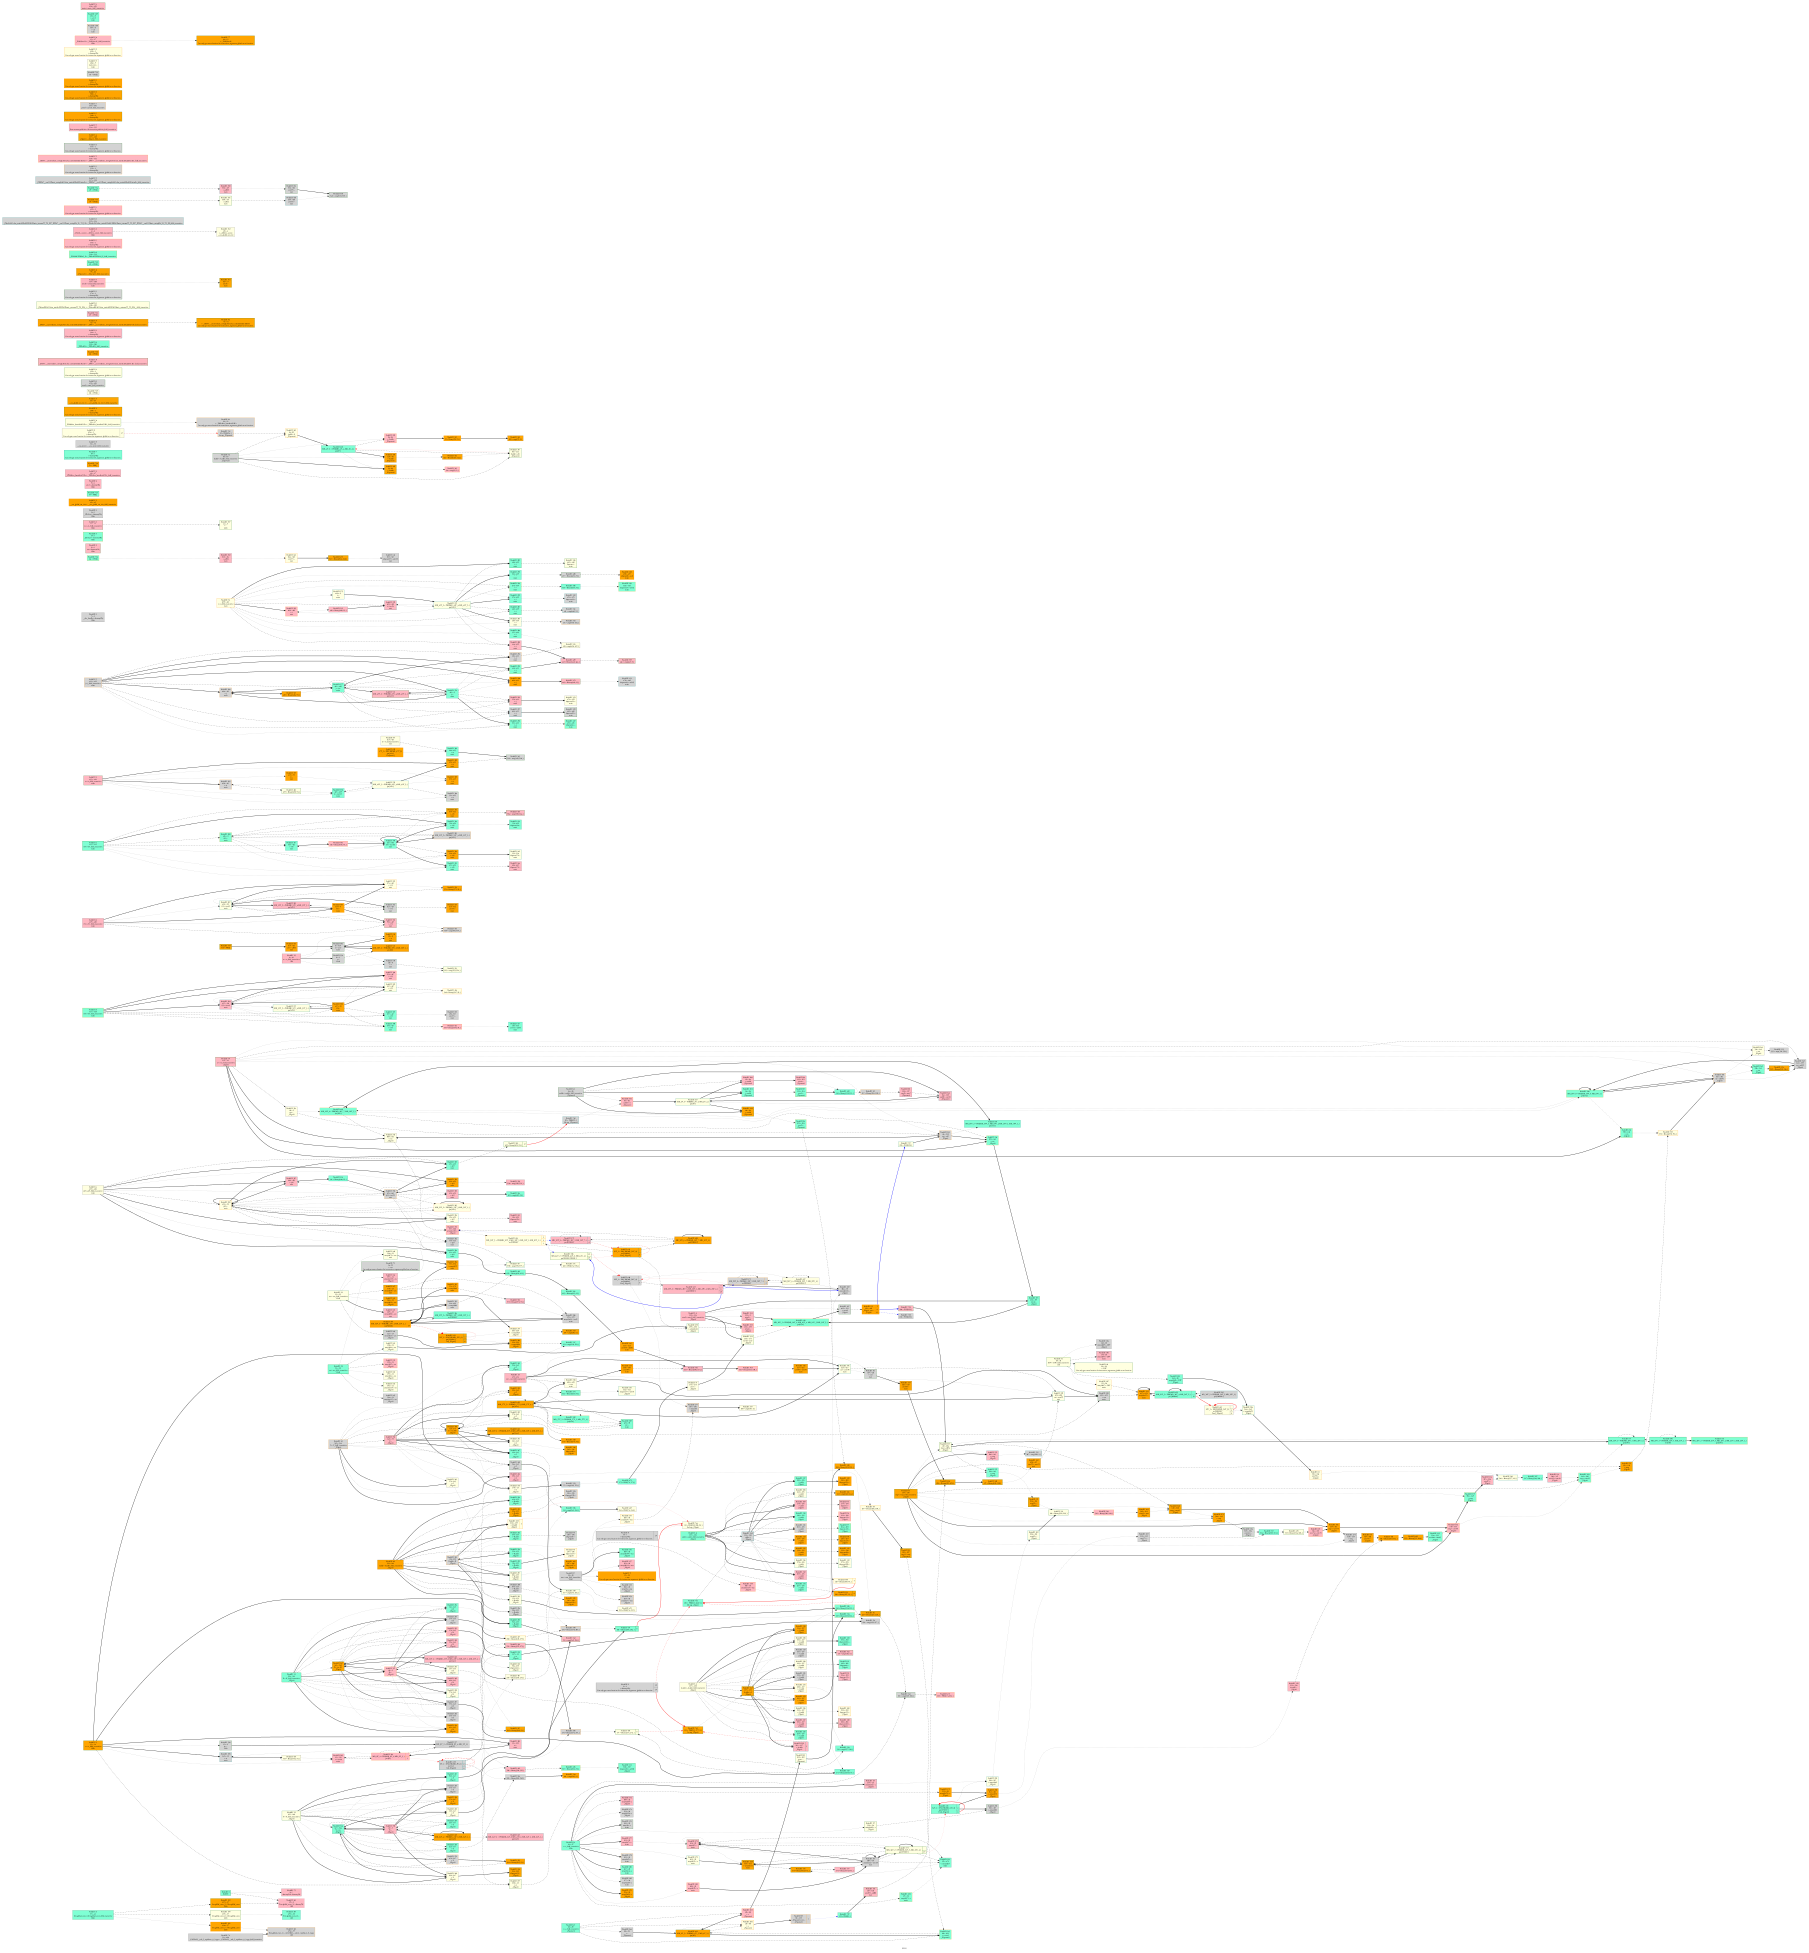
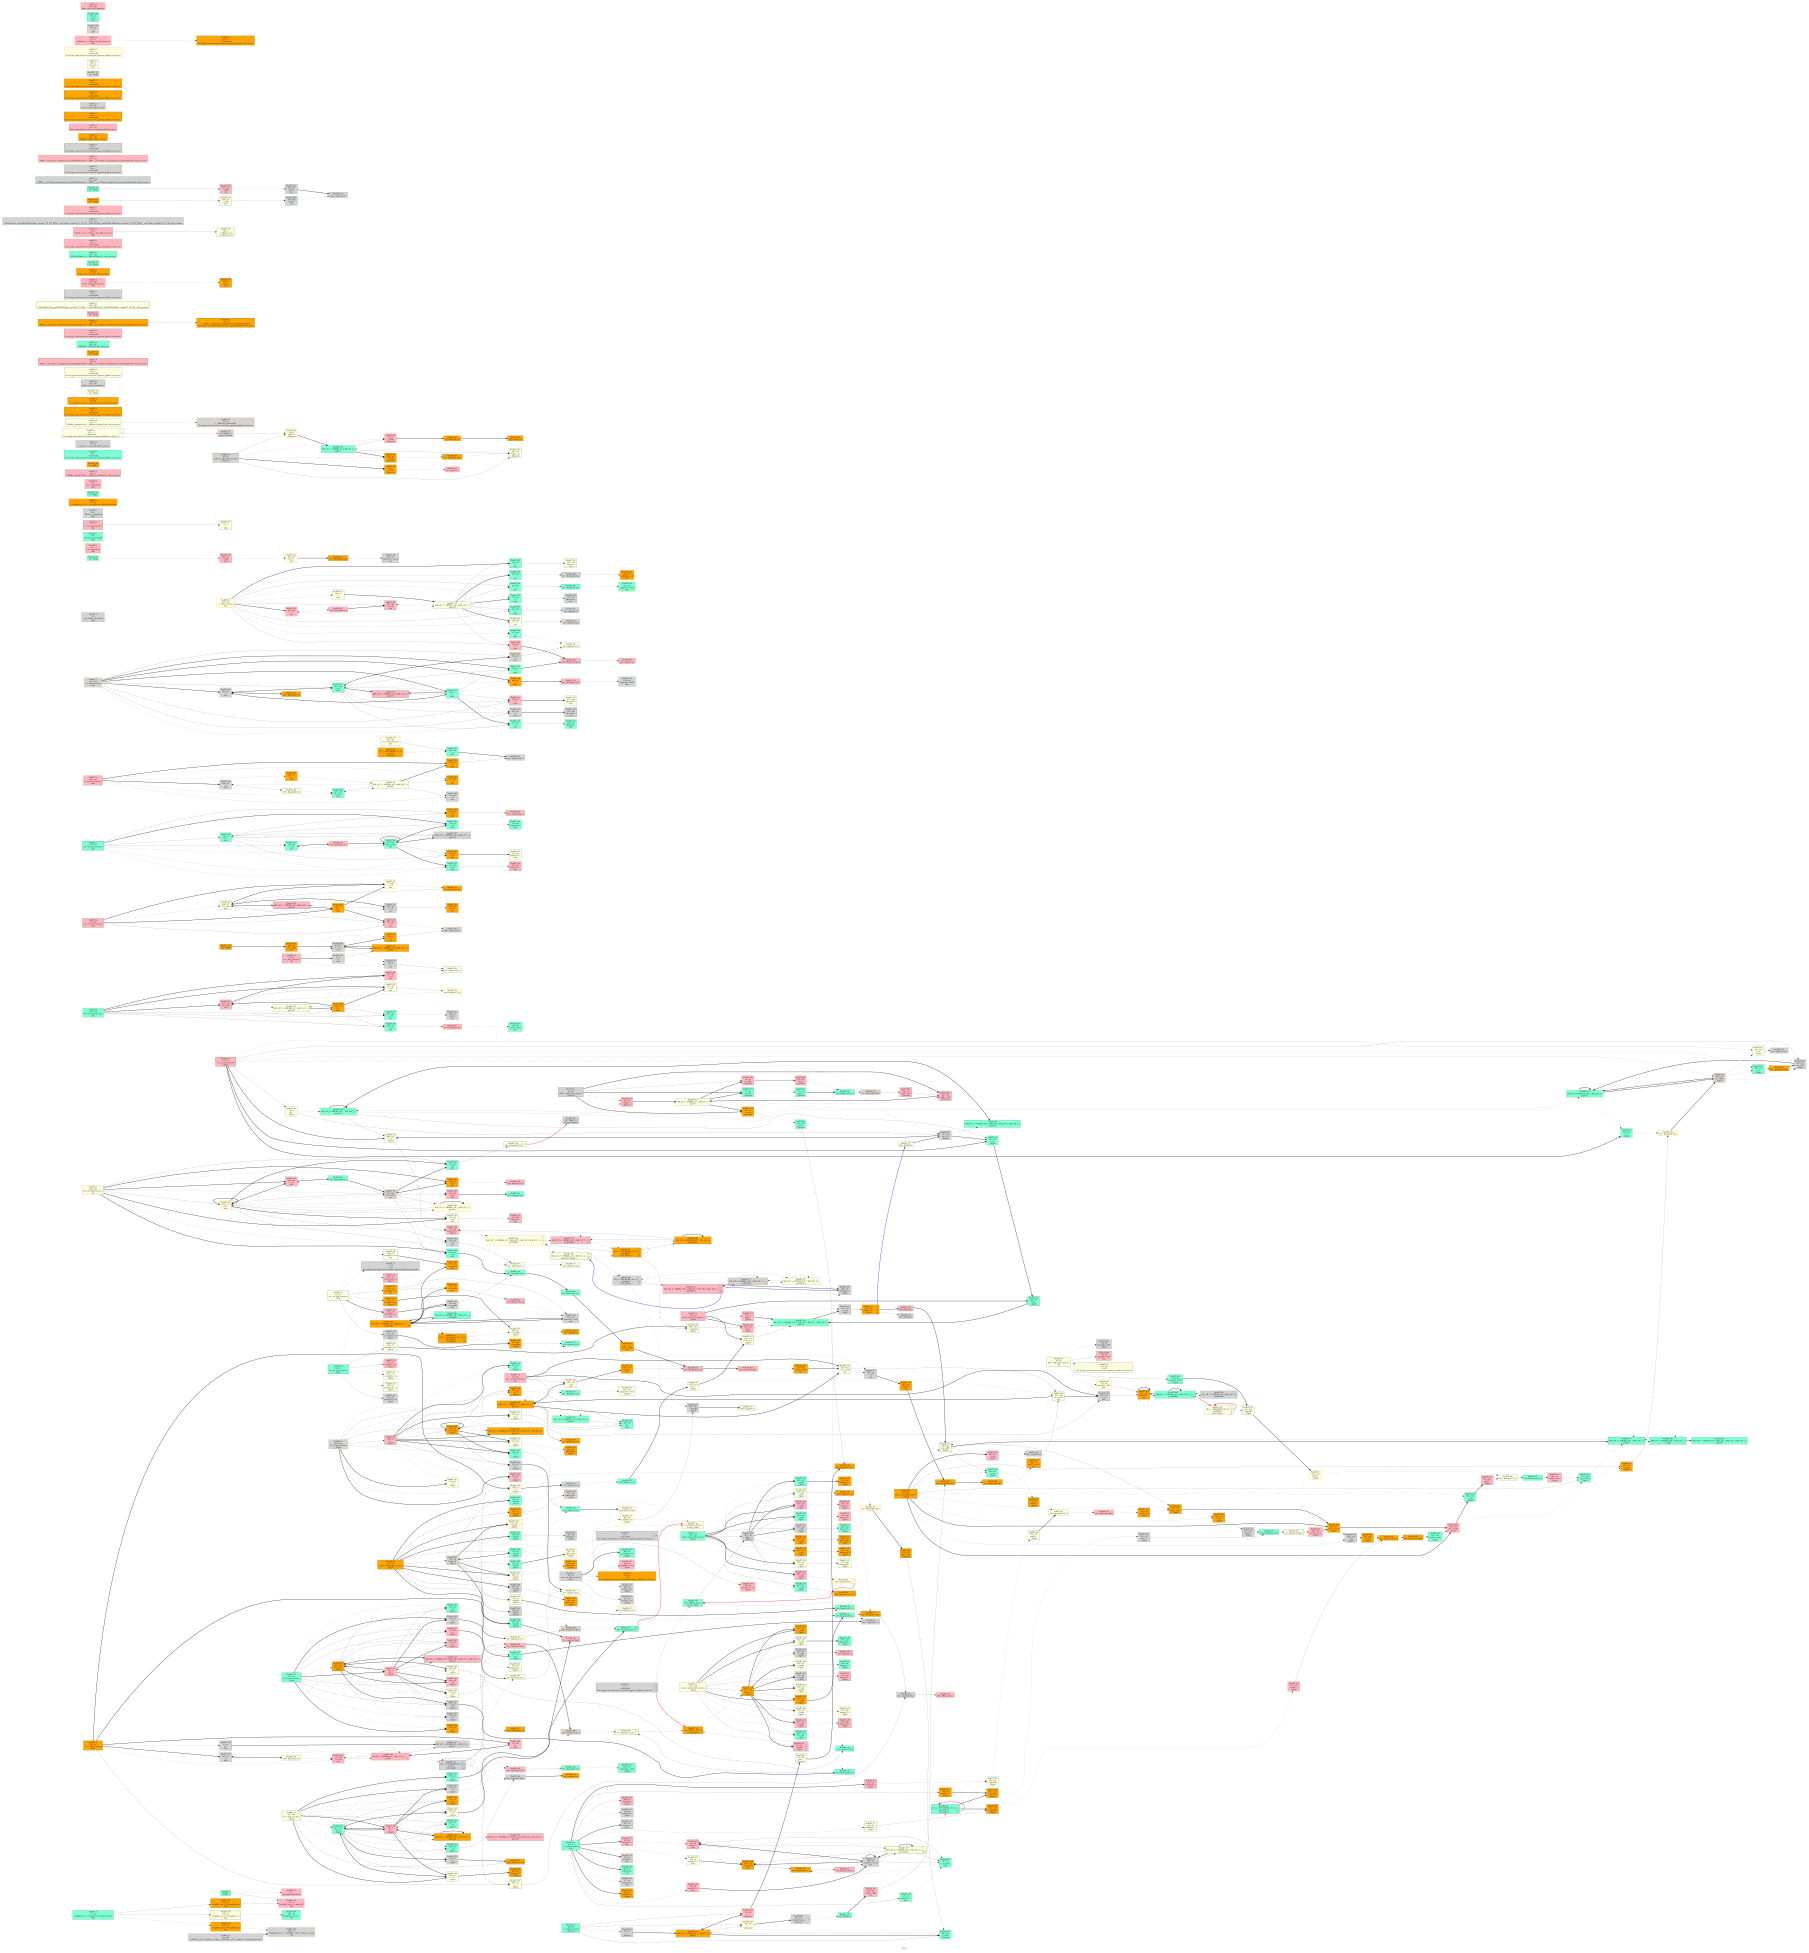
(992, 1809) -> (992, 1809)
